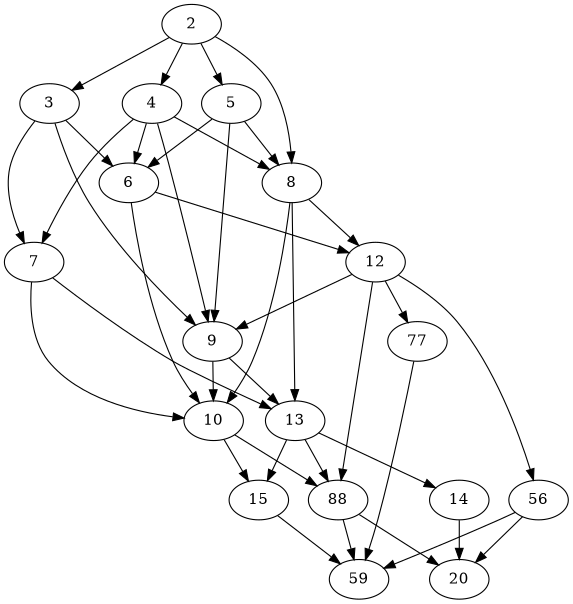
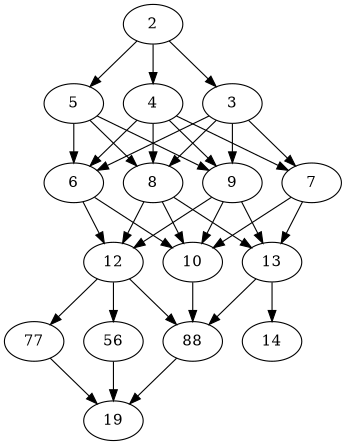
(270, 83) -> (198, 138)
(302, 298) -> (179, 218)
(259, 500) -> none
(359, 579) -> (113, 421)
(459, 579) -> none
